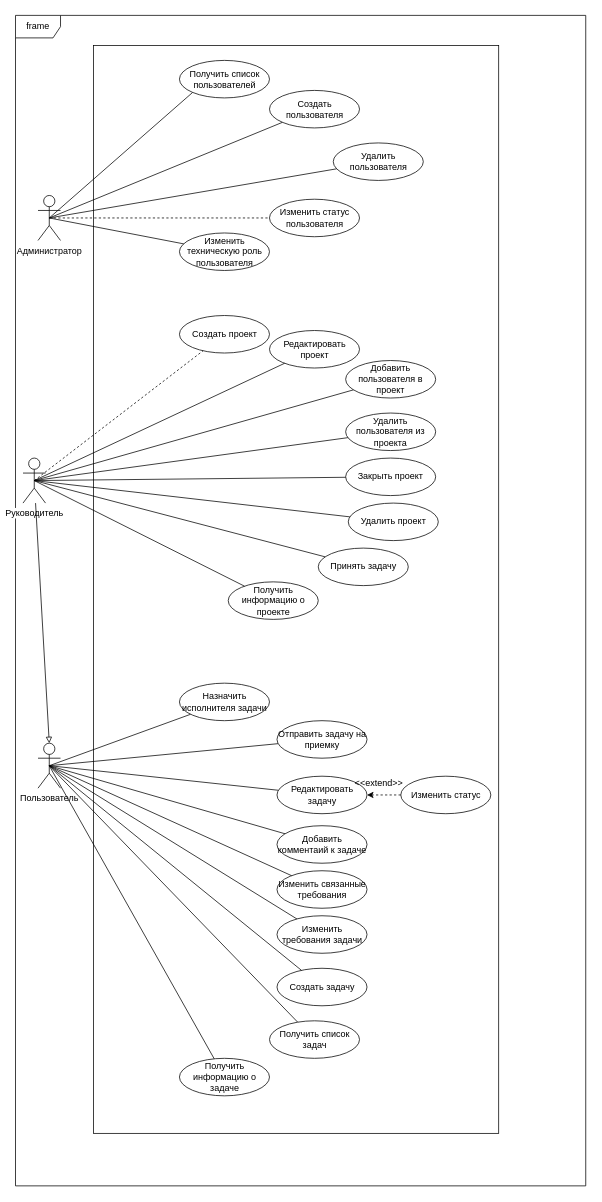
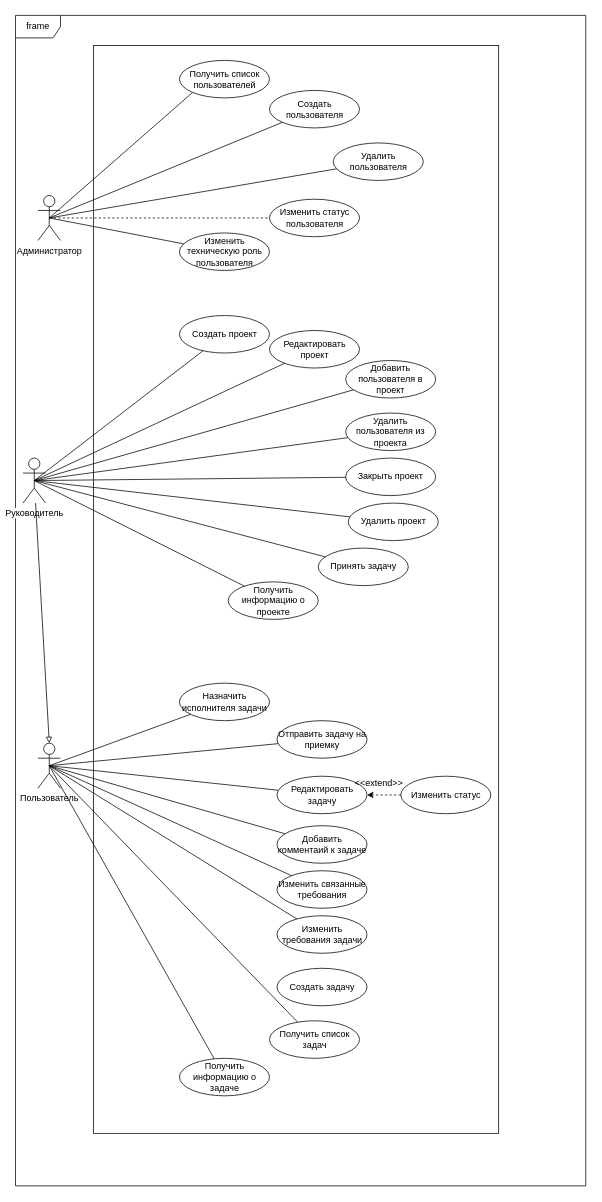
(122, 413) -> (122, 413)
(181, 873) -> none
